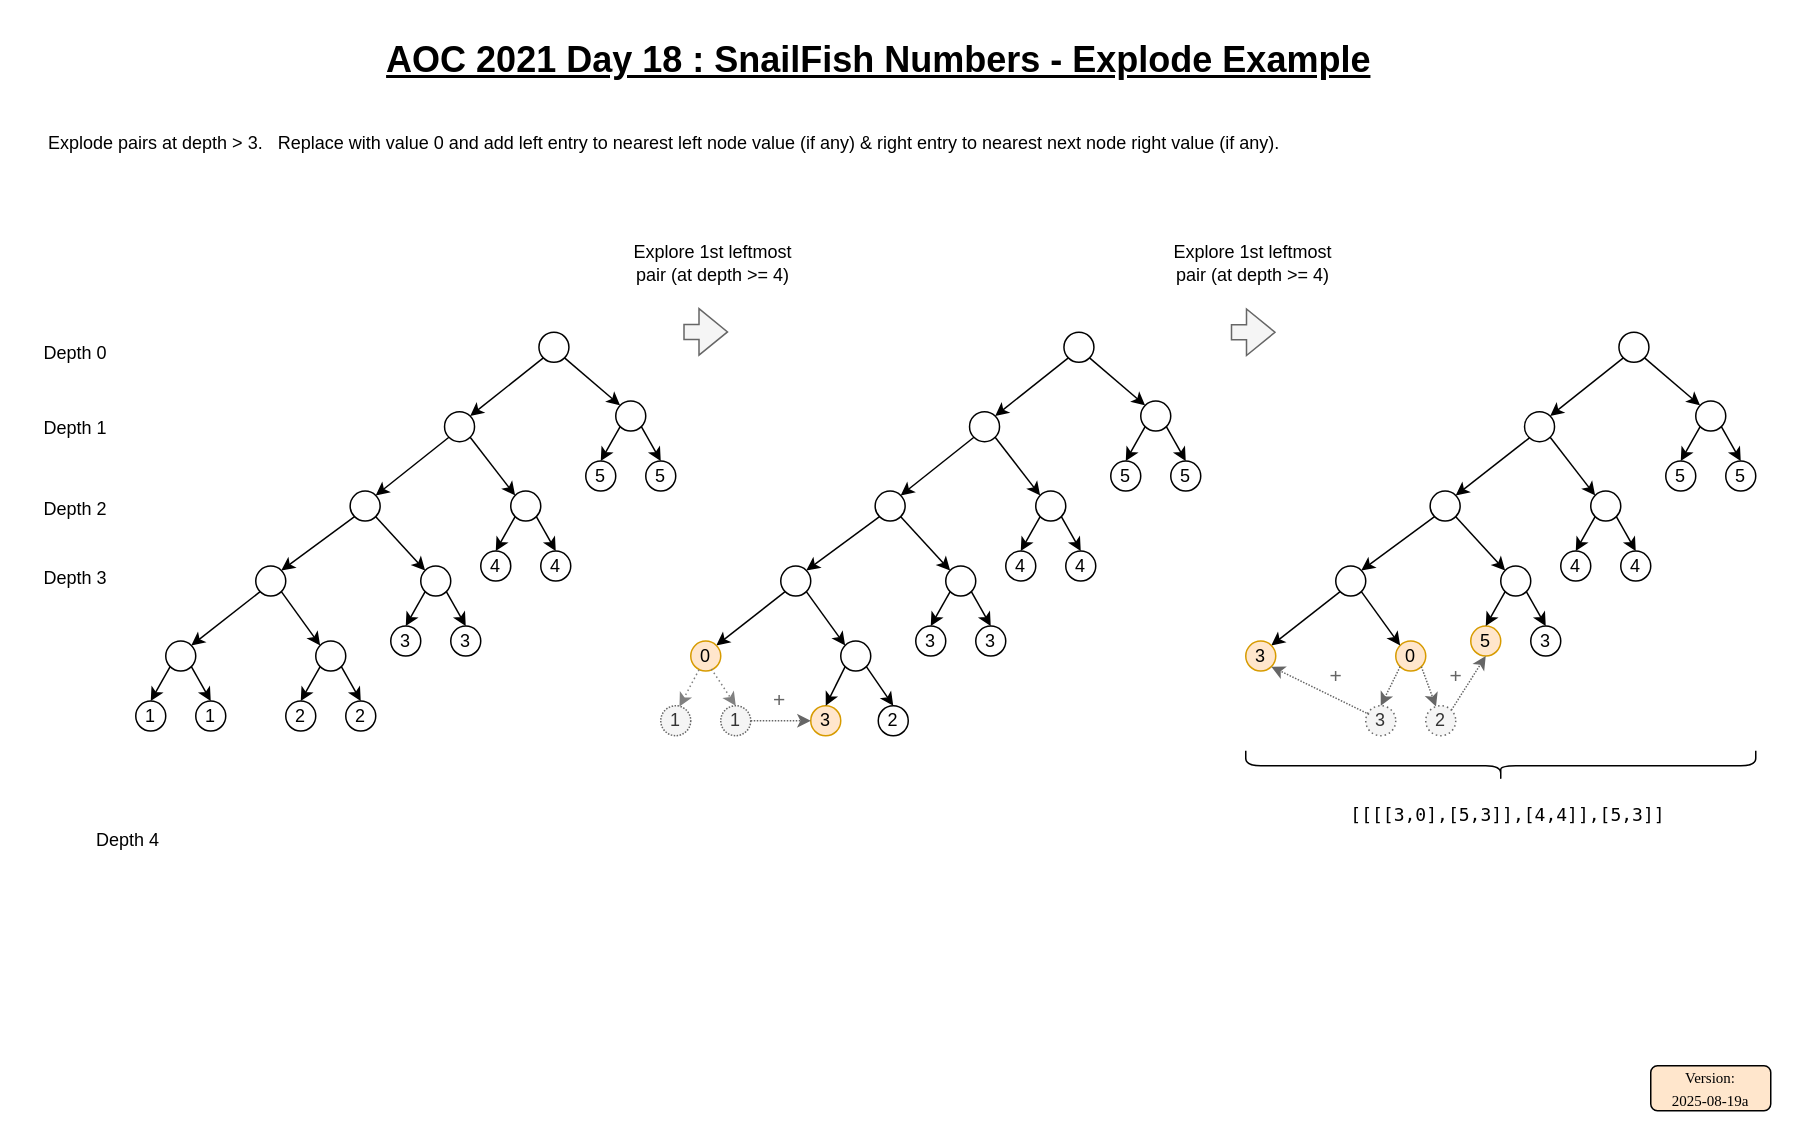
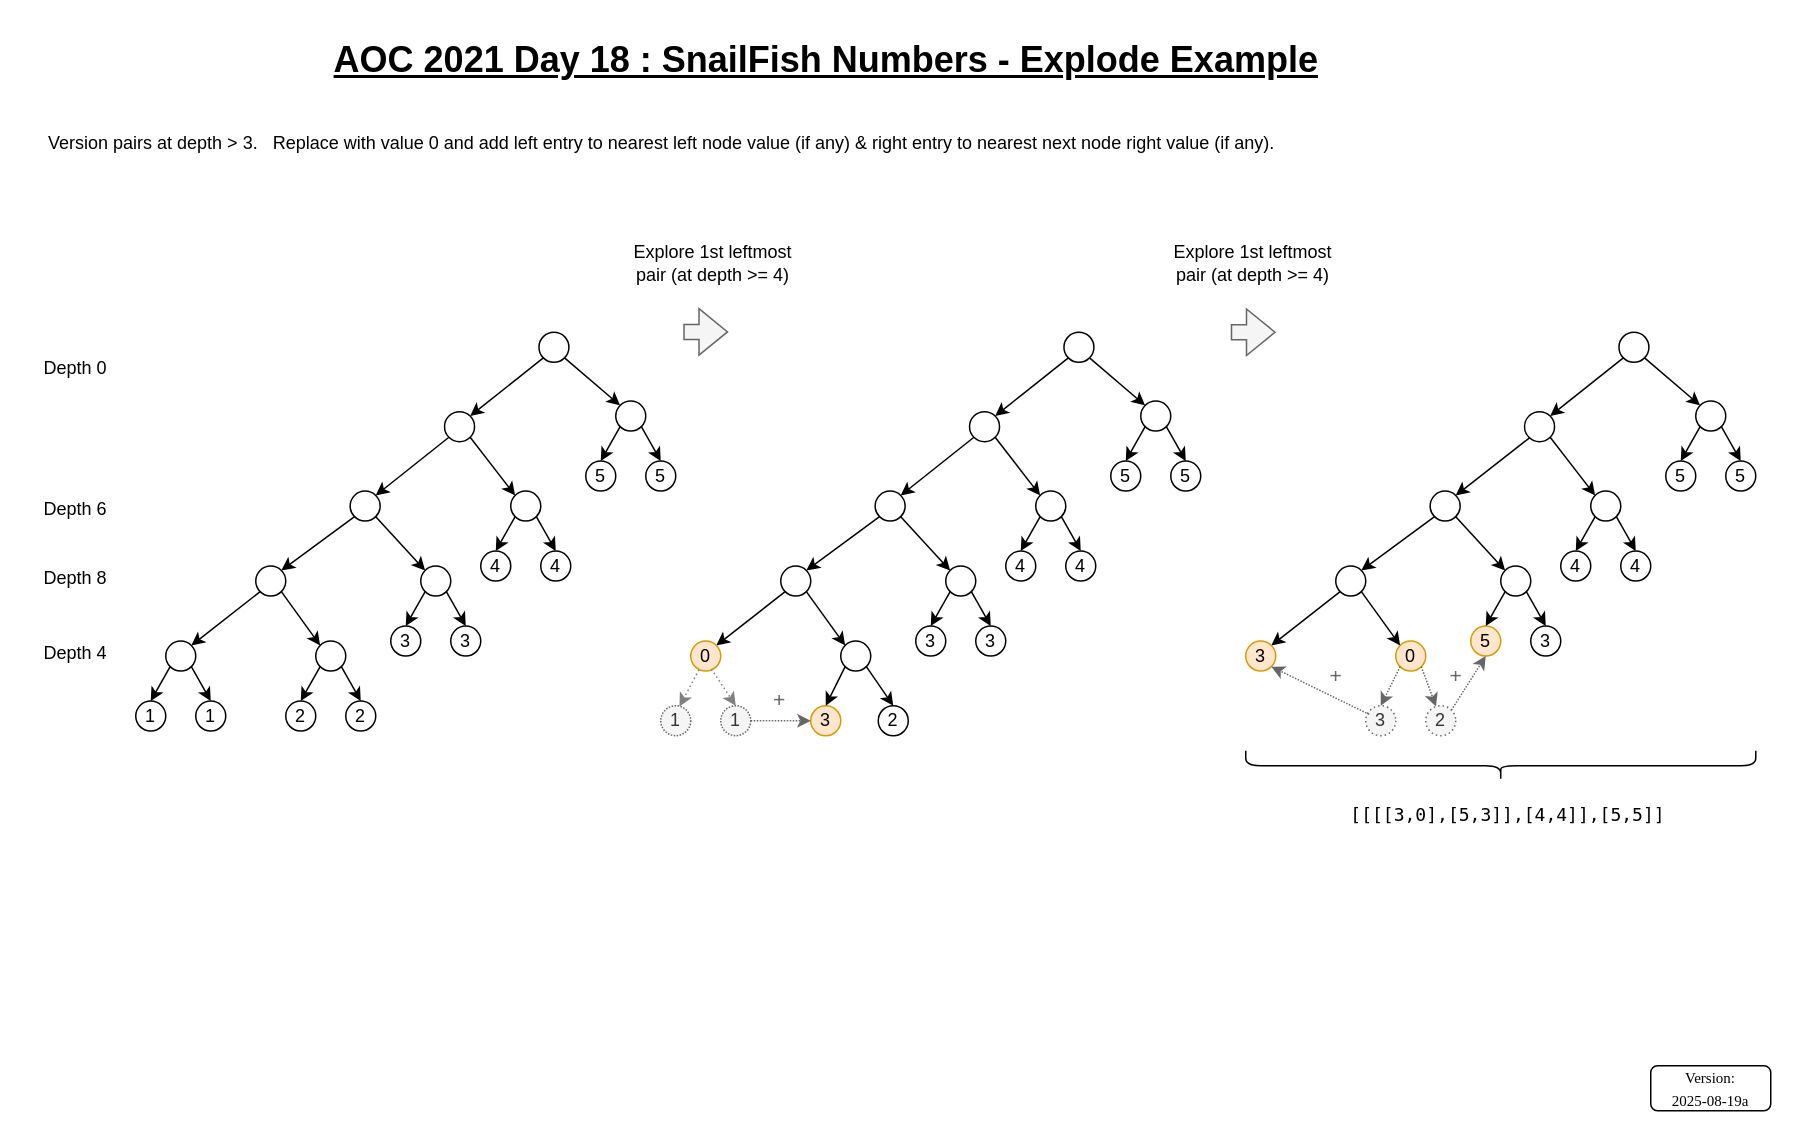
(878, 61) -> (826, 61)
(722, 143) -> (722, 143)
(76, 353) -> (76, 368)
(76, 428) -> none
(76, 509) -> (76, 509)
(76, 578) -> (76, 578)
(1508, 815) -> (1508, 815)
(128, 841) -> (76, 653)
(1711, 1088) -> (1711, 1088)
